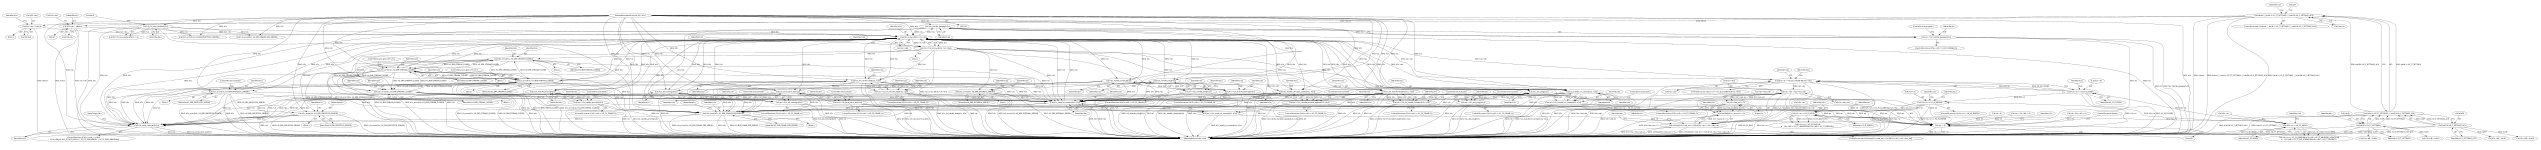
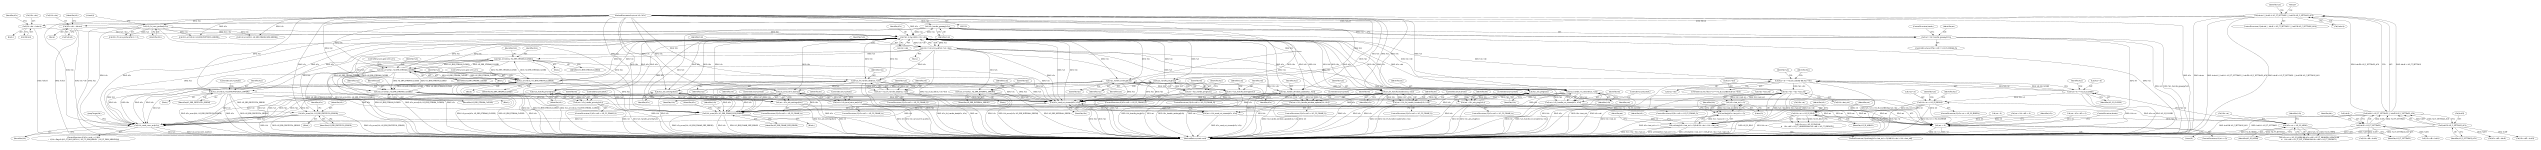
none -> (1165, 40)
none -> (2215, 139)
